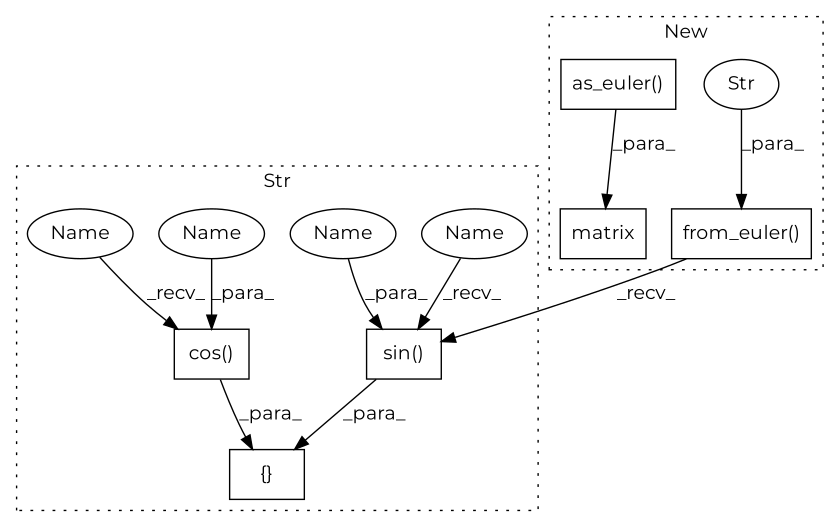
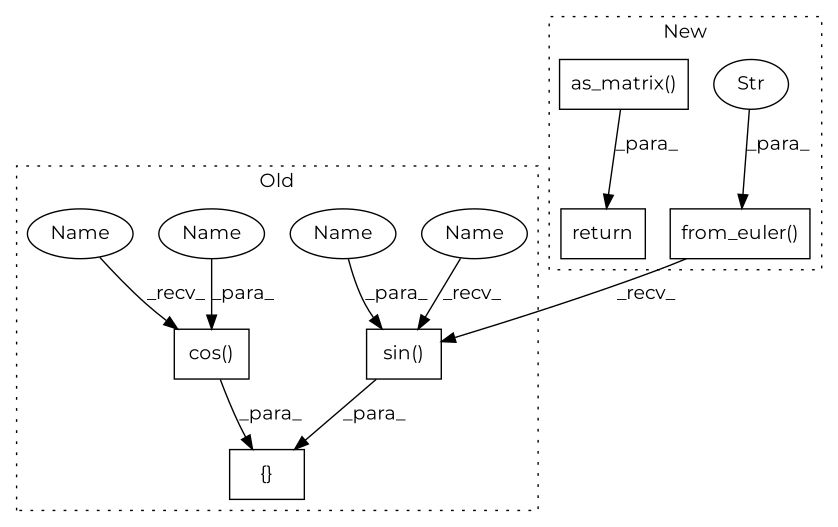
(618, 84) -> (624, 84)
(277, 182) -> (277, 182)
(603, 234) -> (603, 234)
